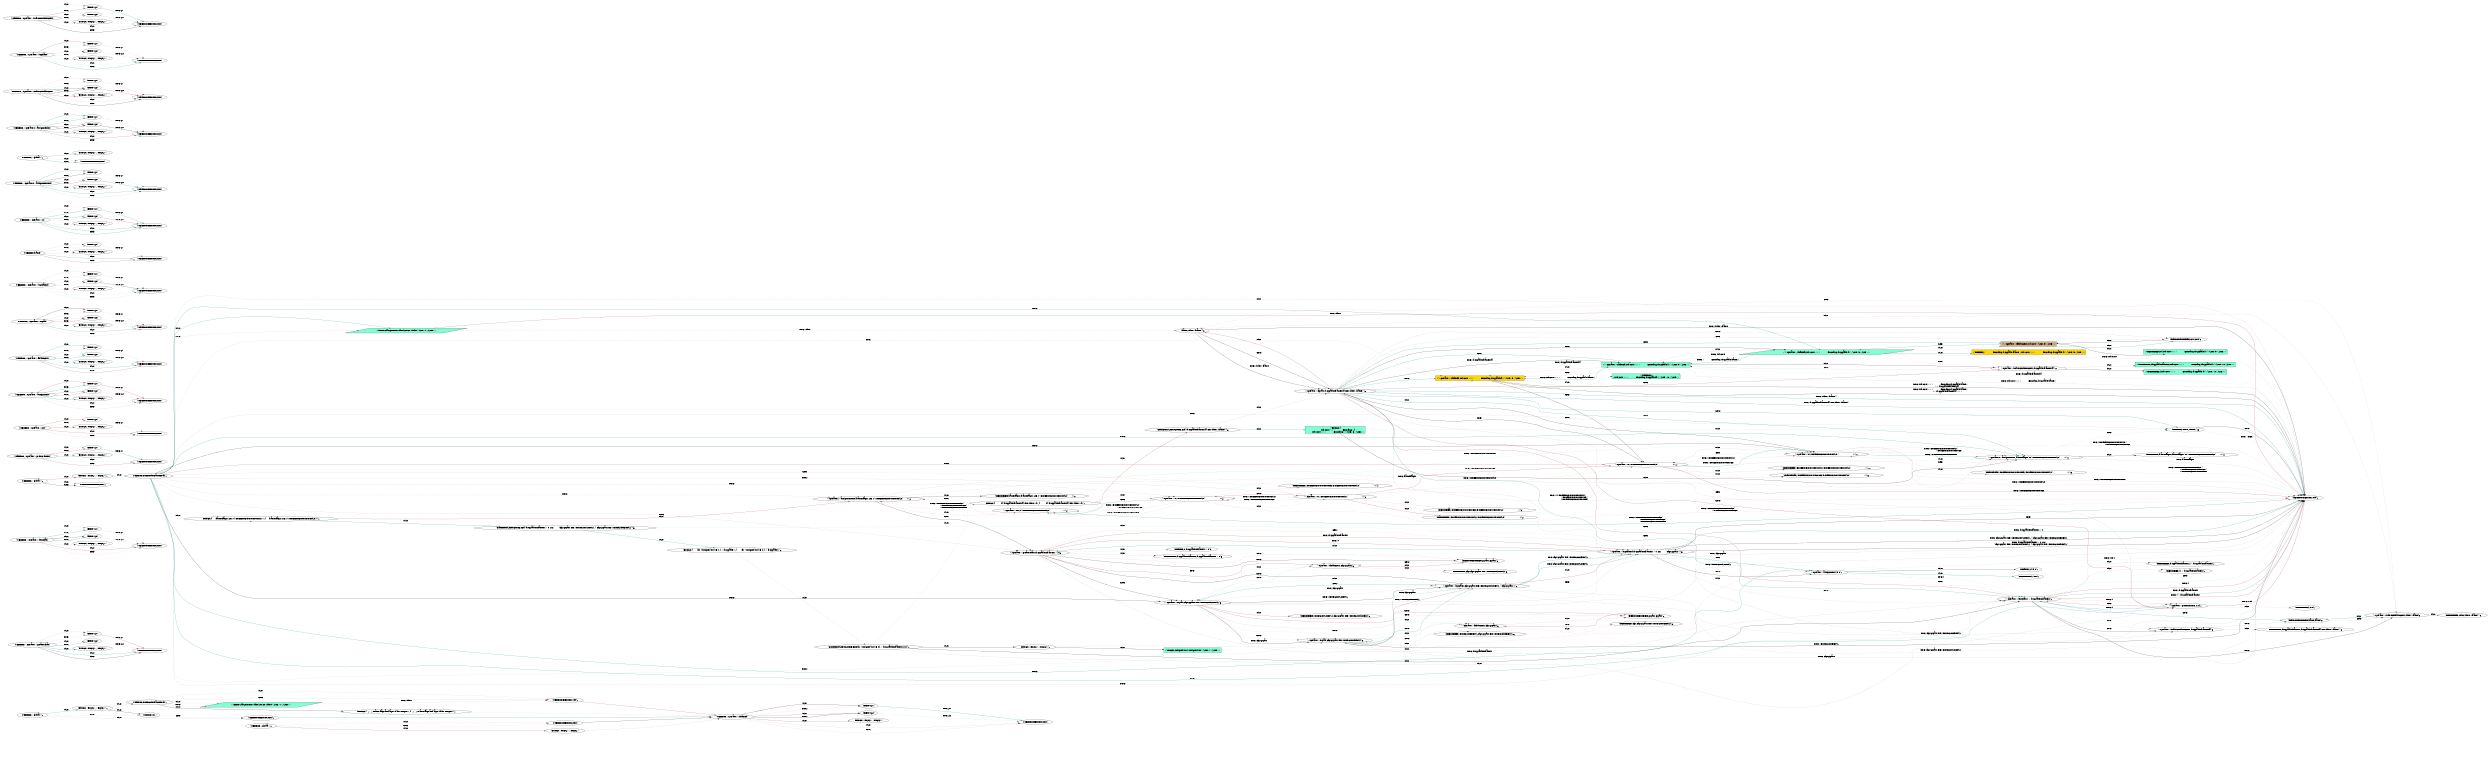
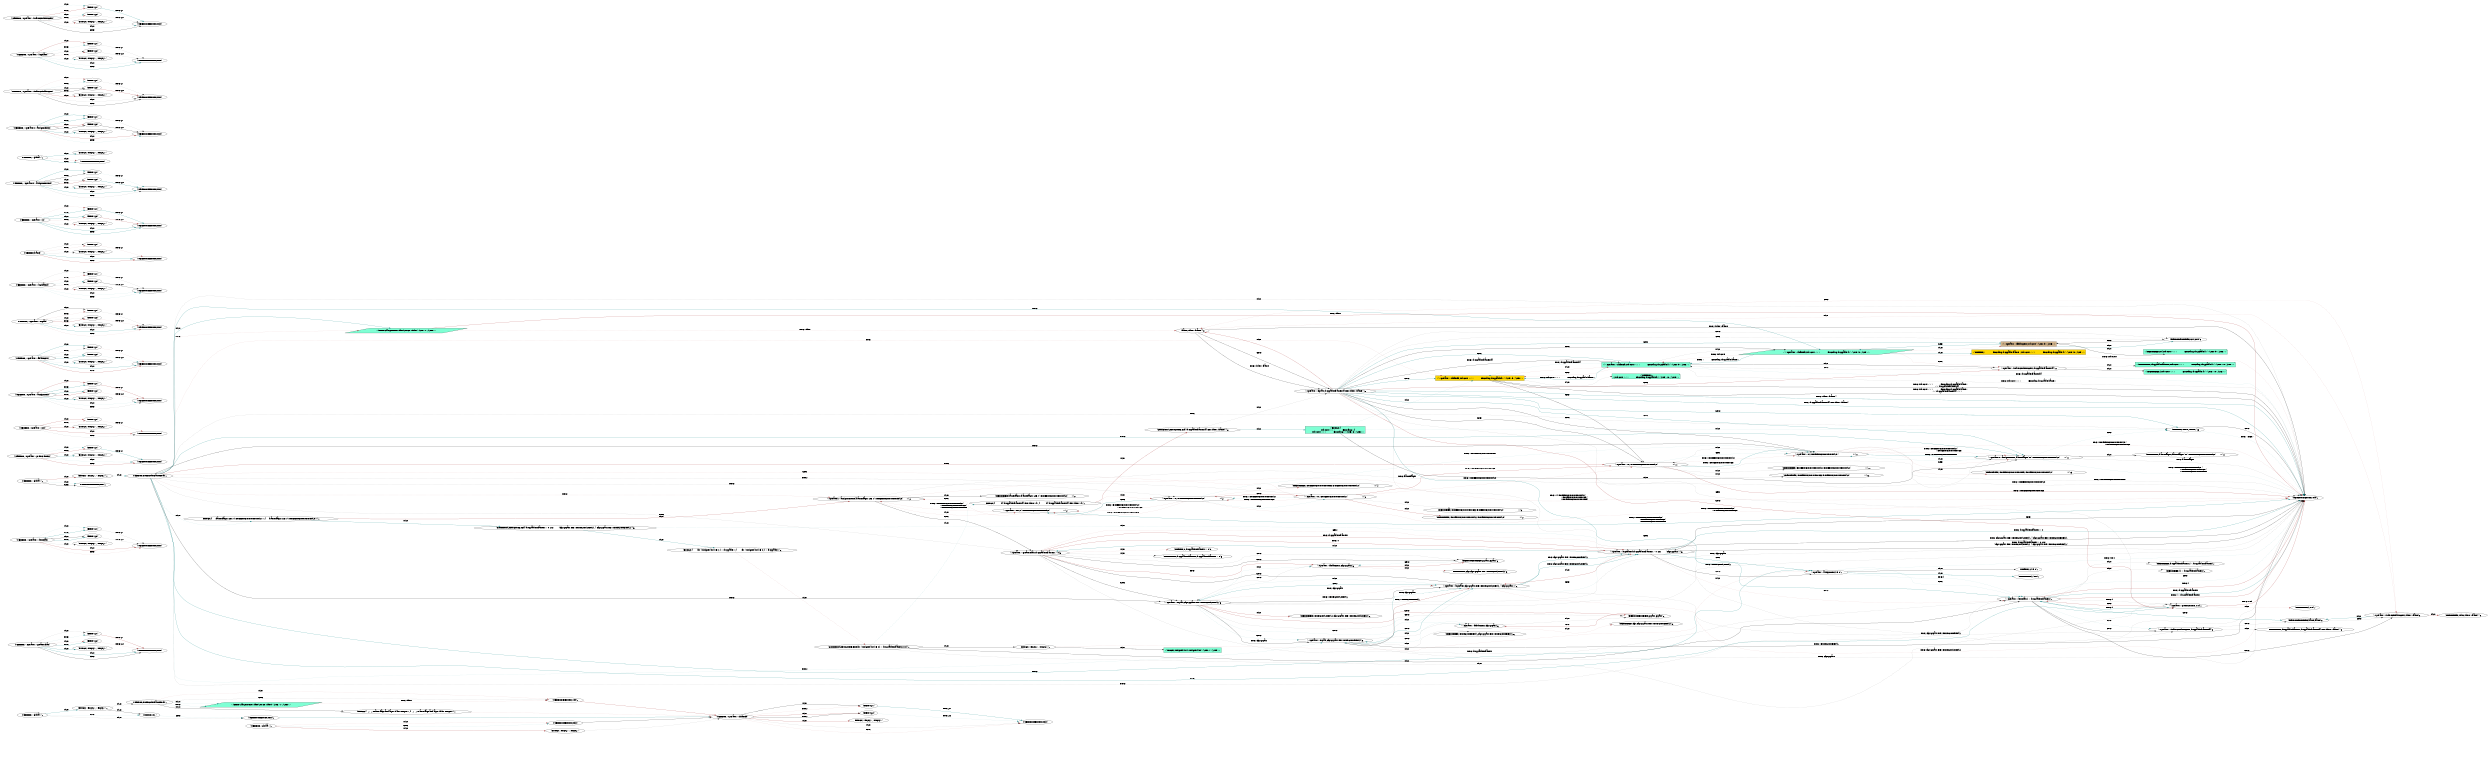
(1657, 533) -> none
